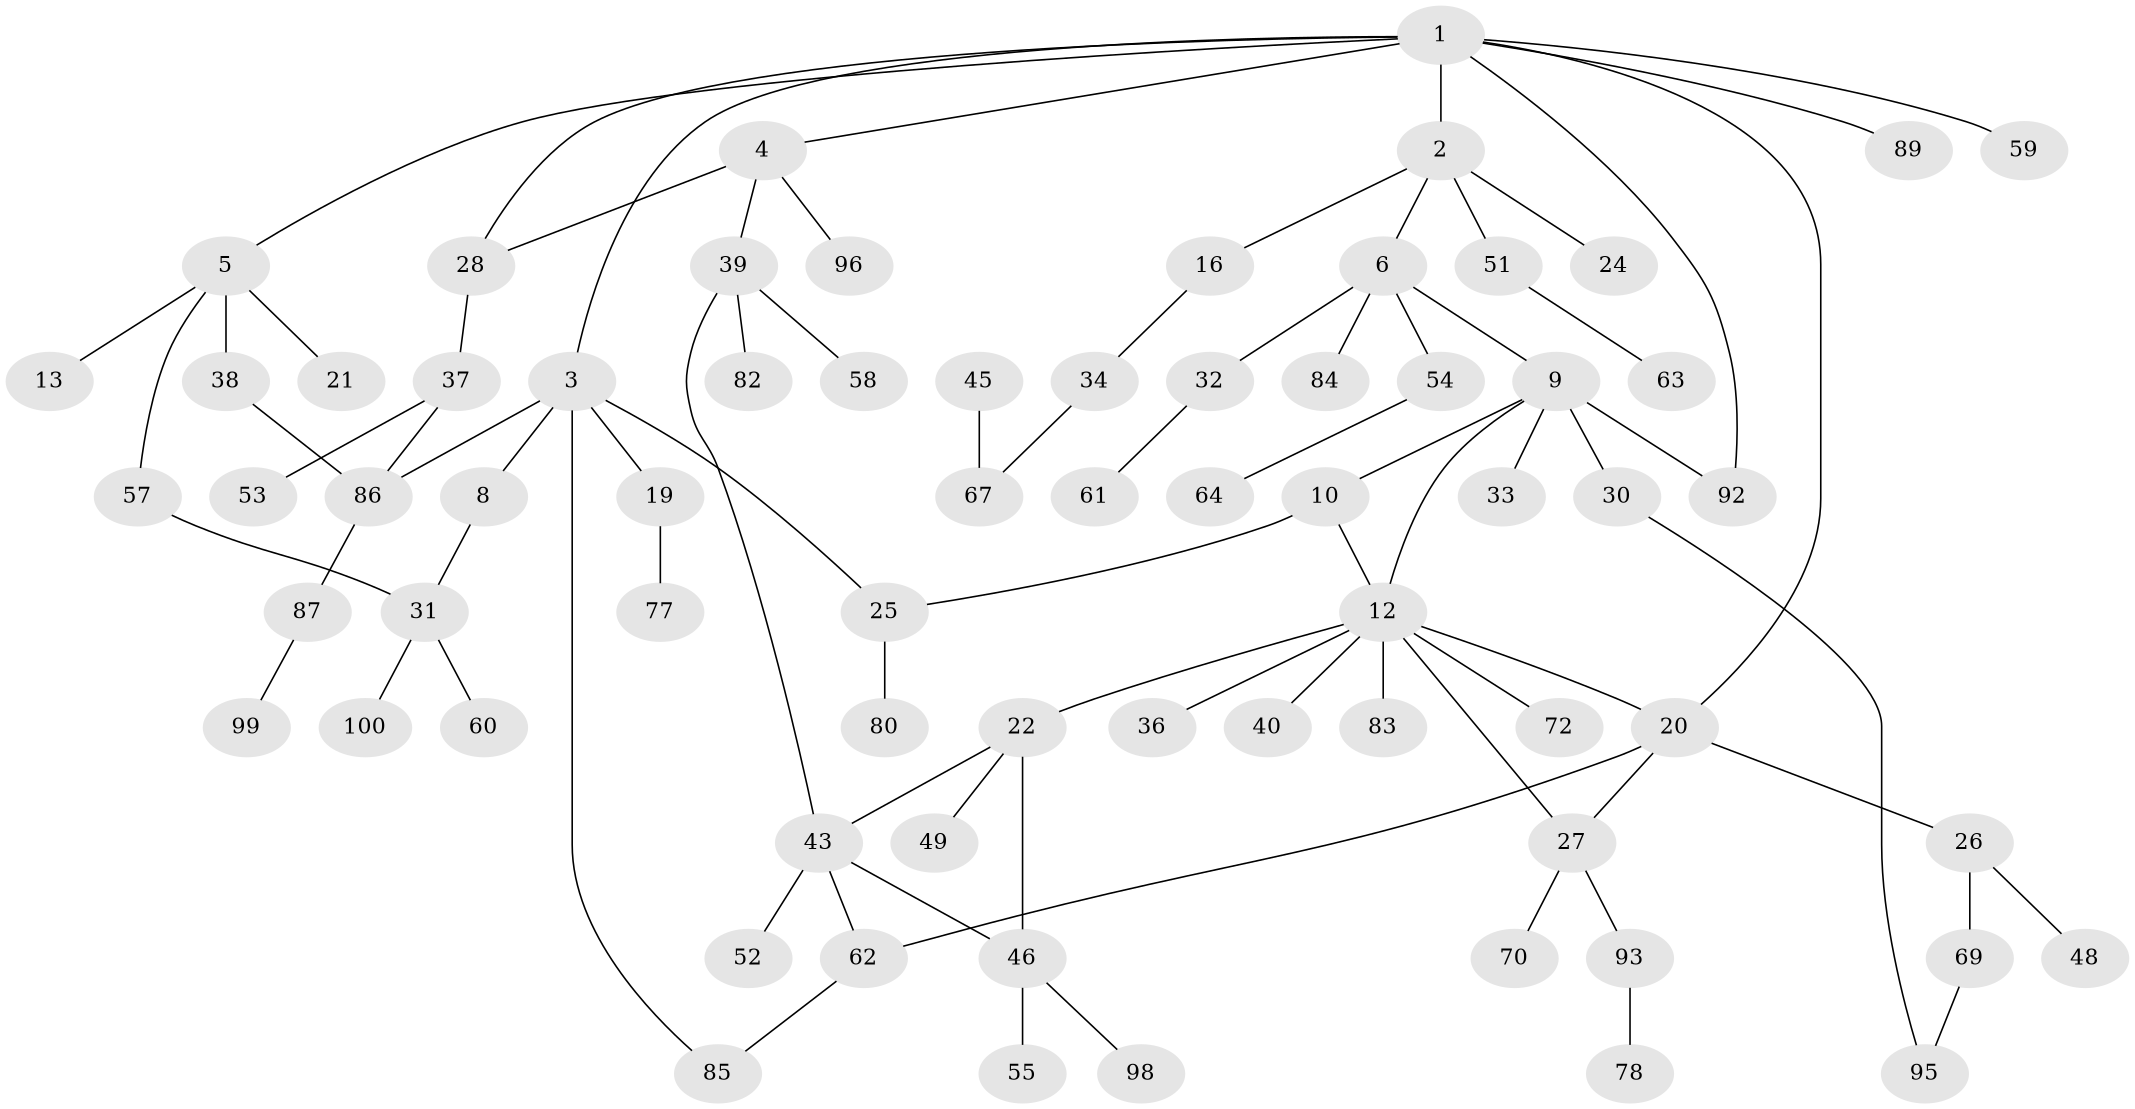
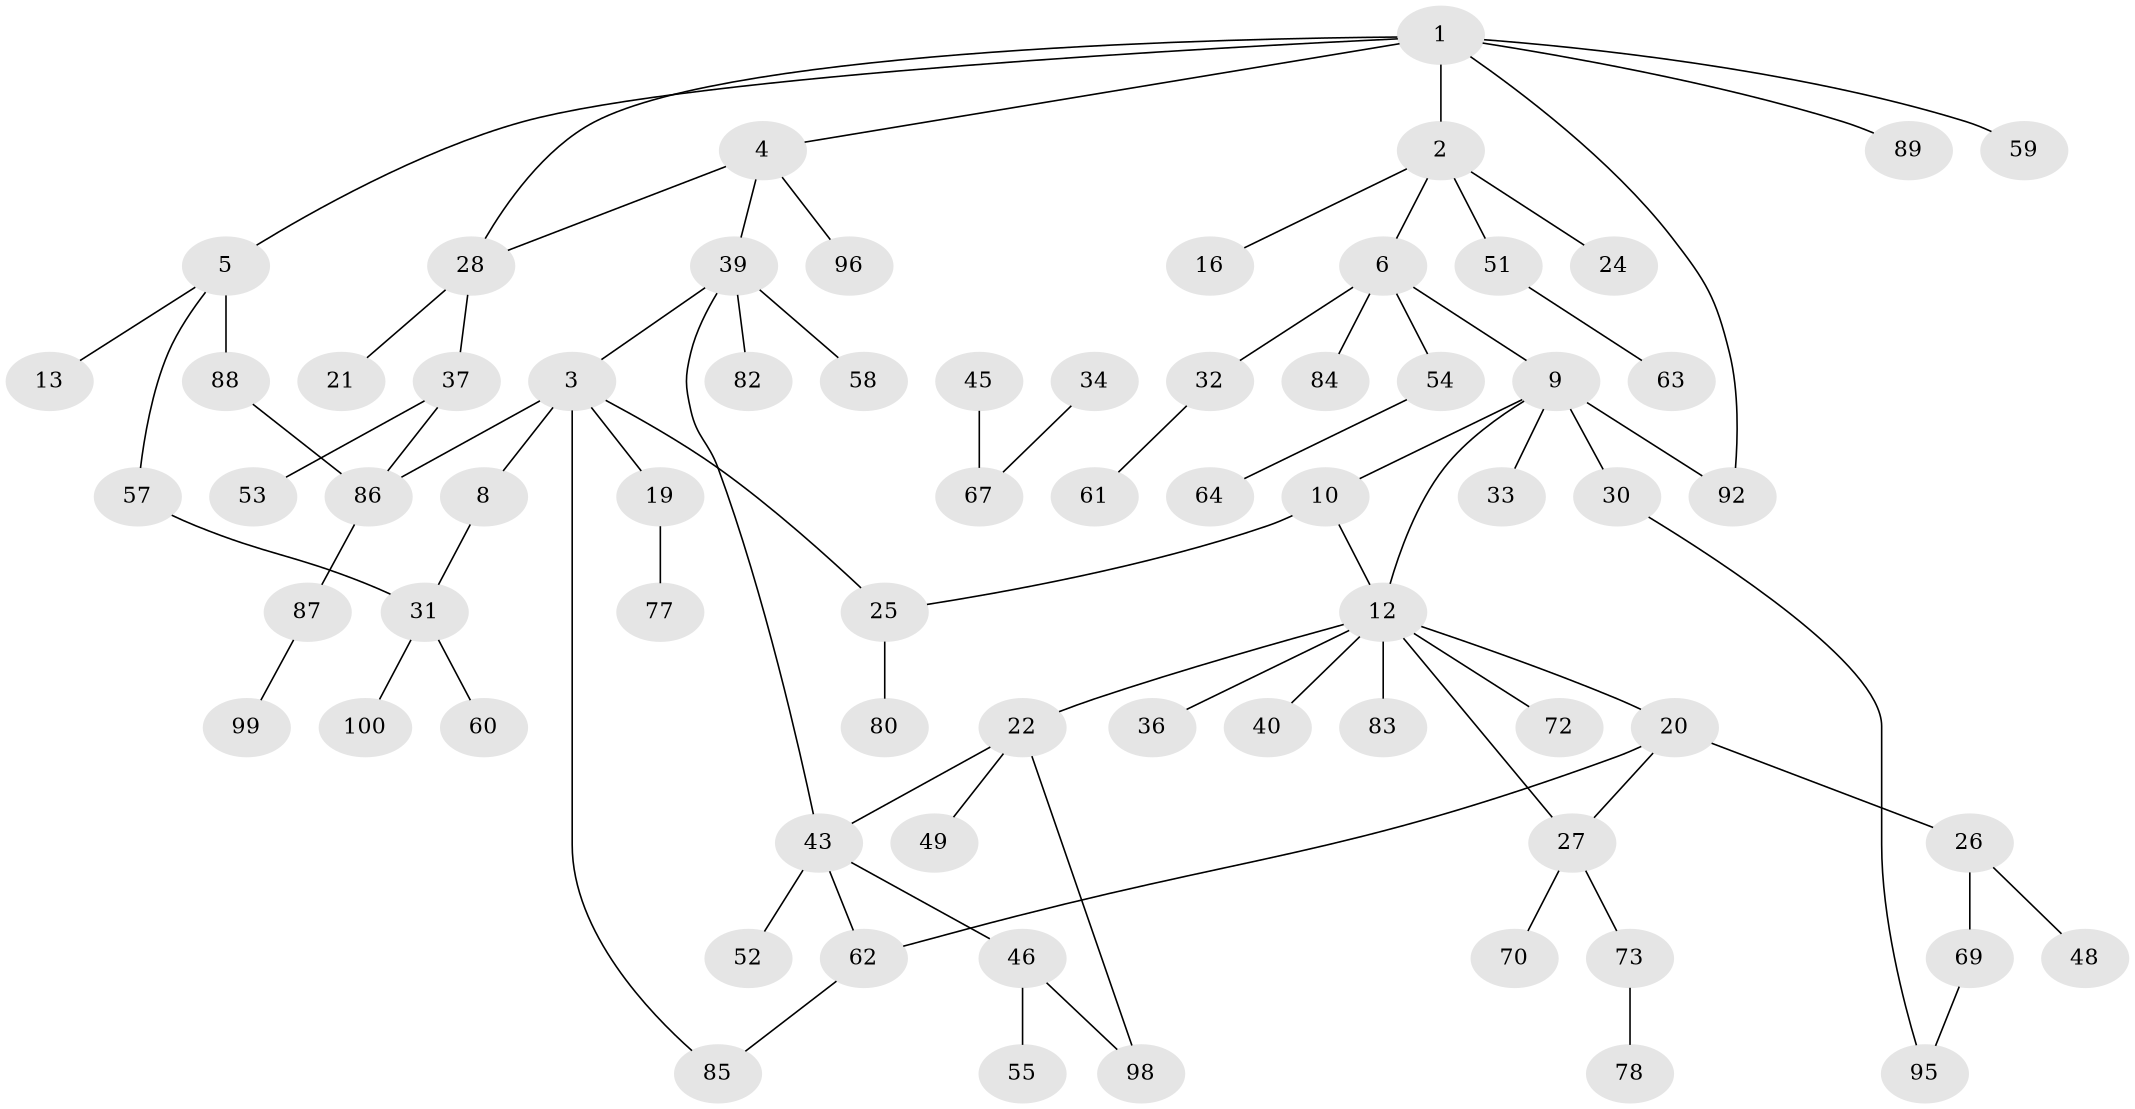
(770, 94) -> (653, 324)
(1821, 285) -> none
(284, 324) -> (406, 324)
(1153, 324) -> none
(226, 381) -> (226, 381)
(1023, 843) -> (1077, 886)
(1630, 958) -> (1630, 958)
